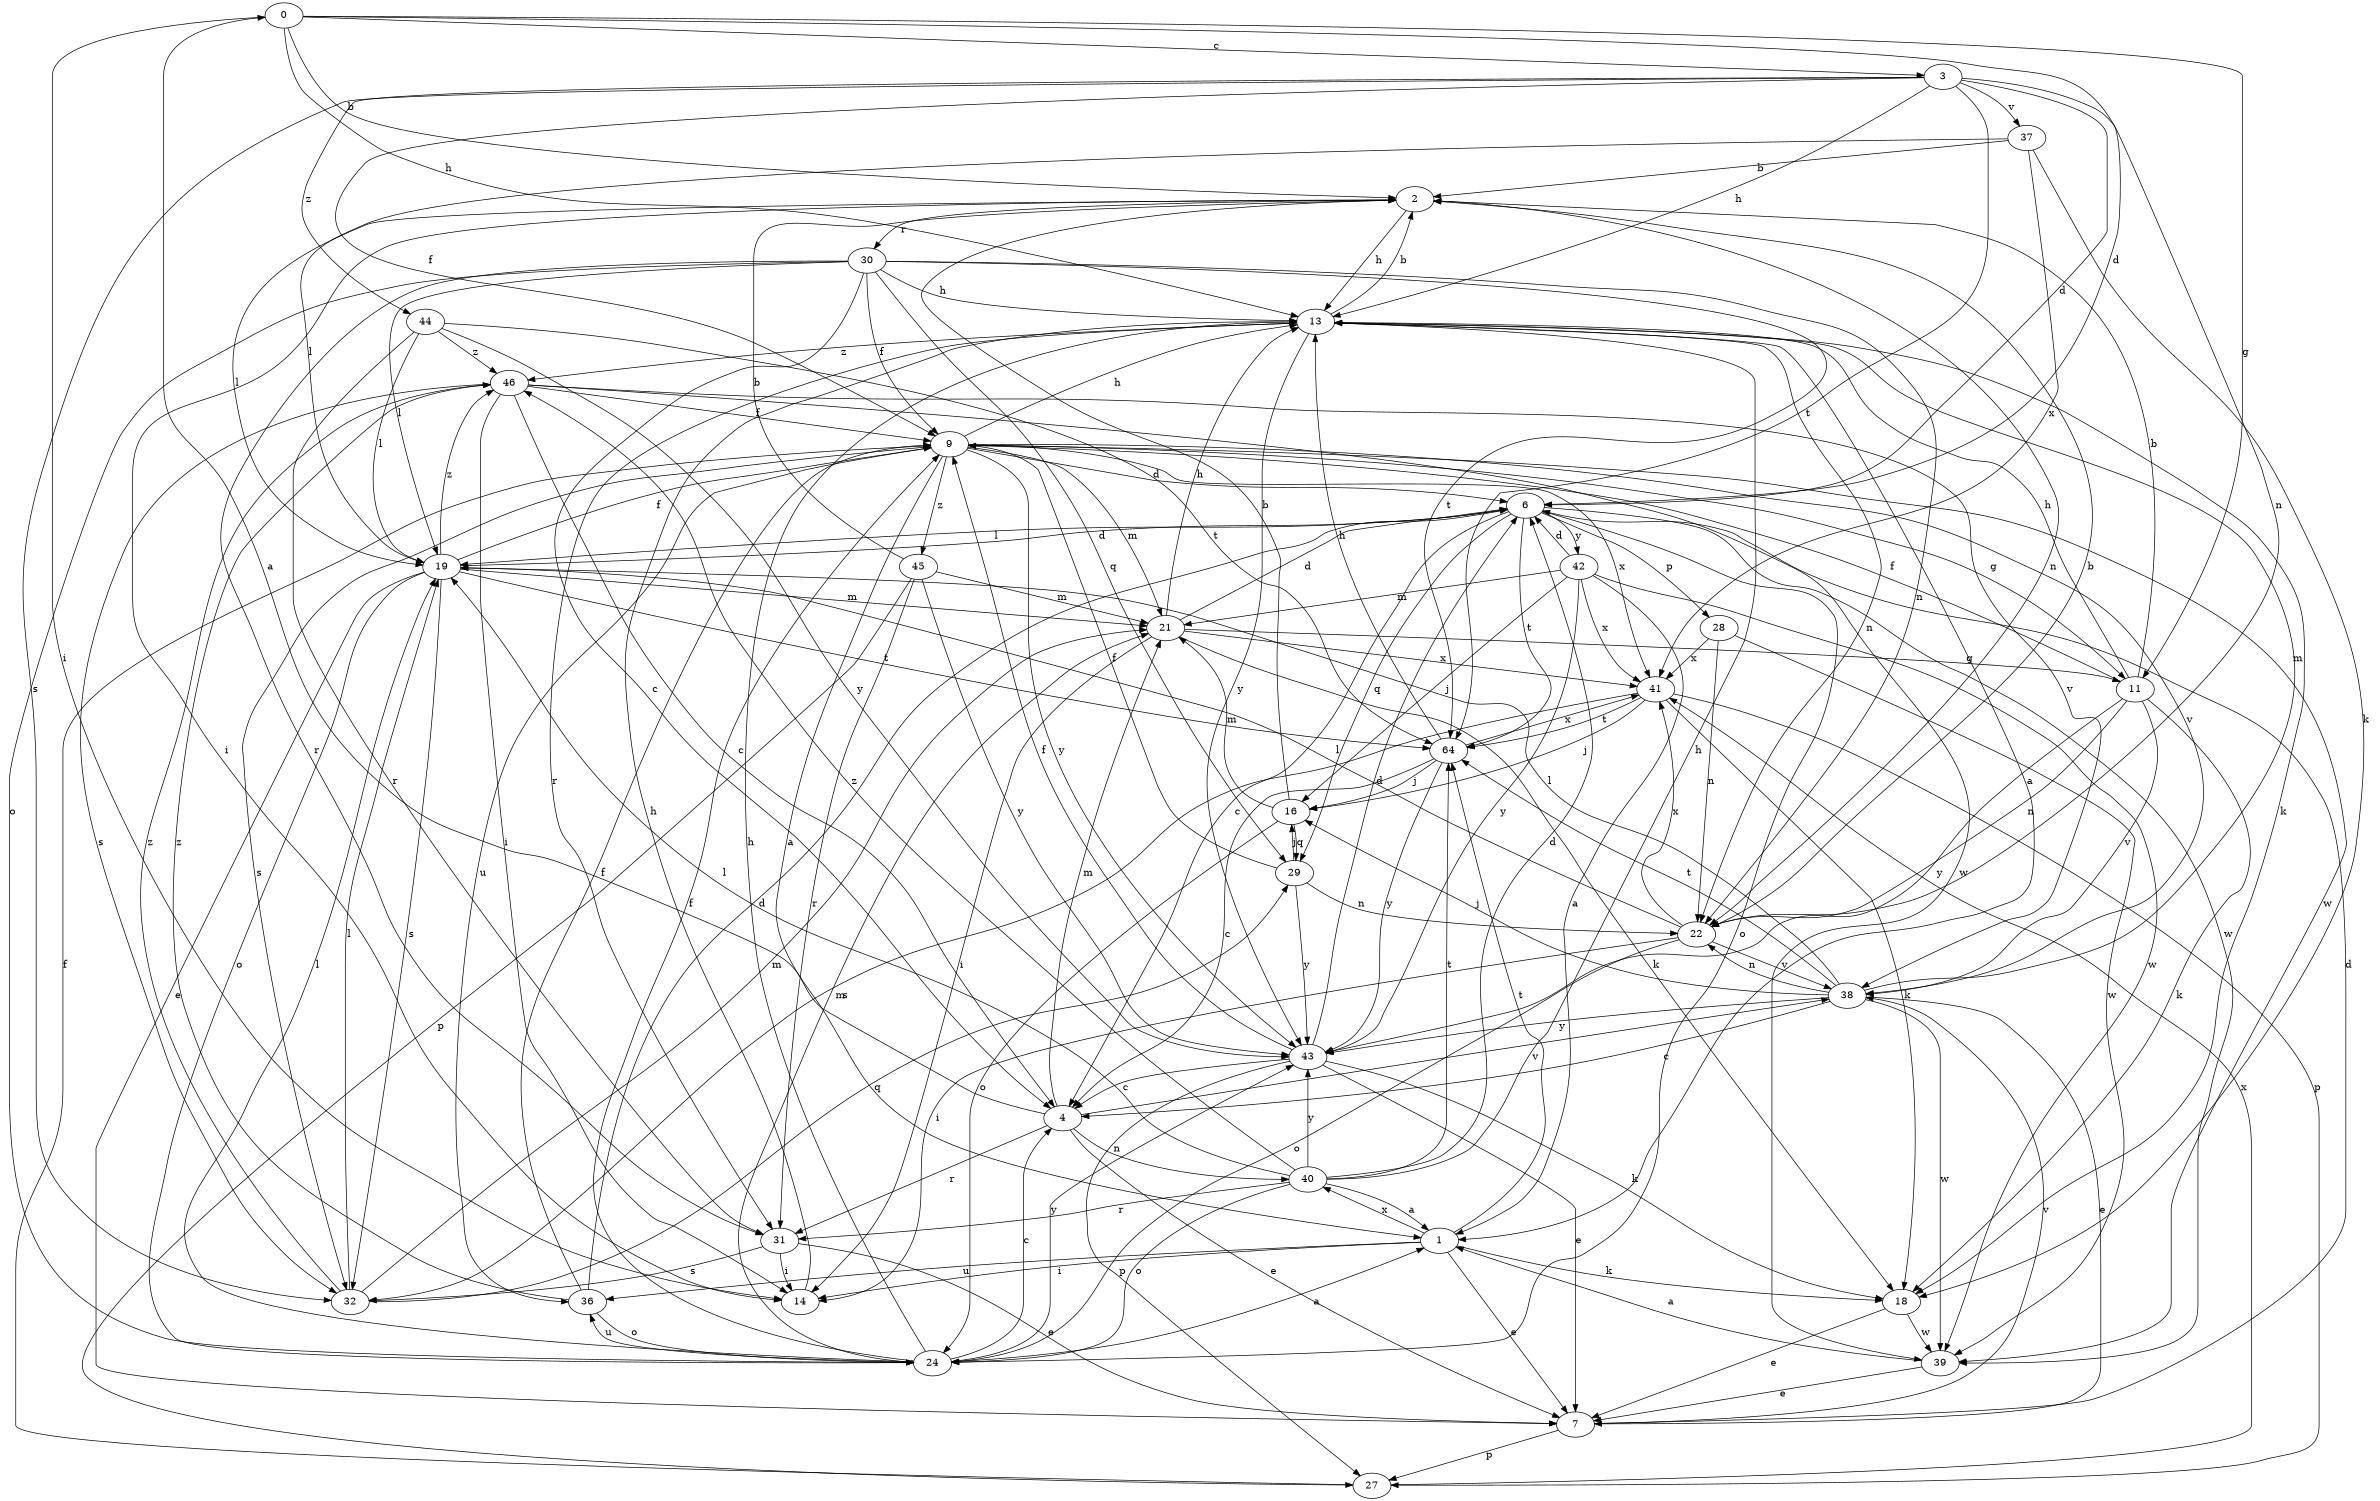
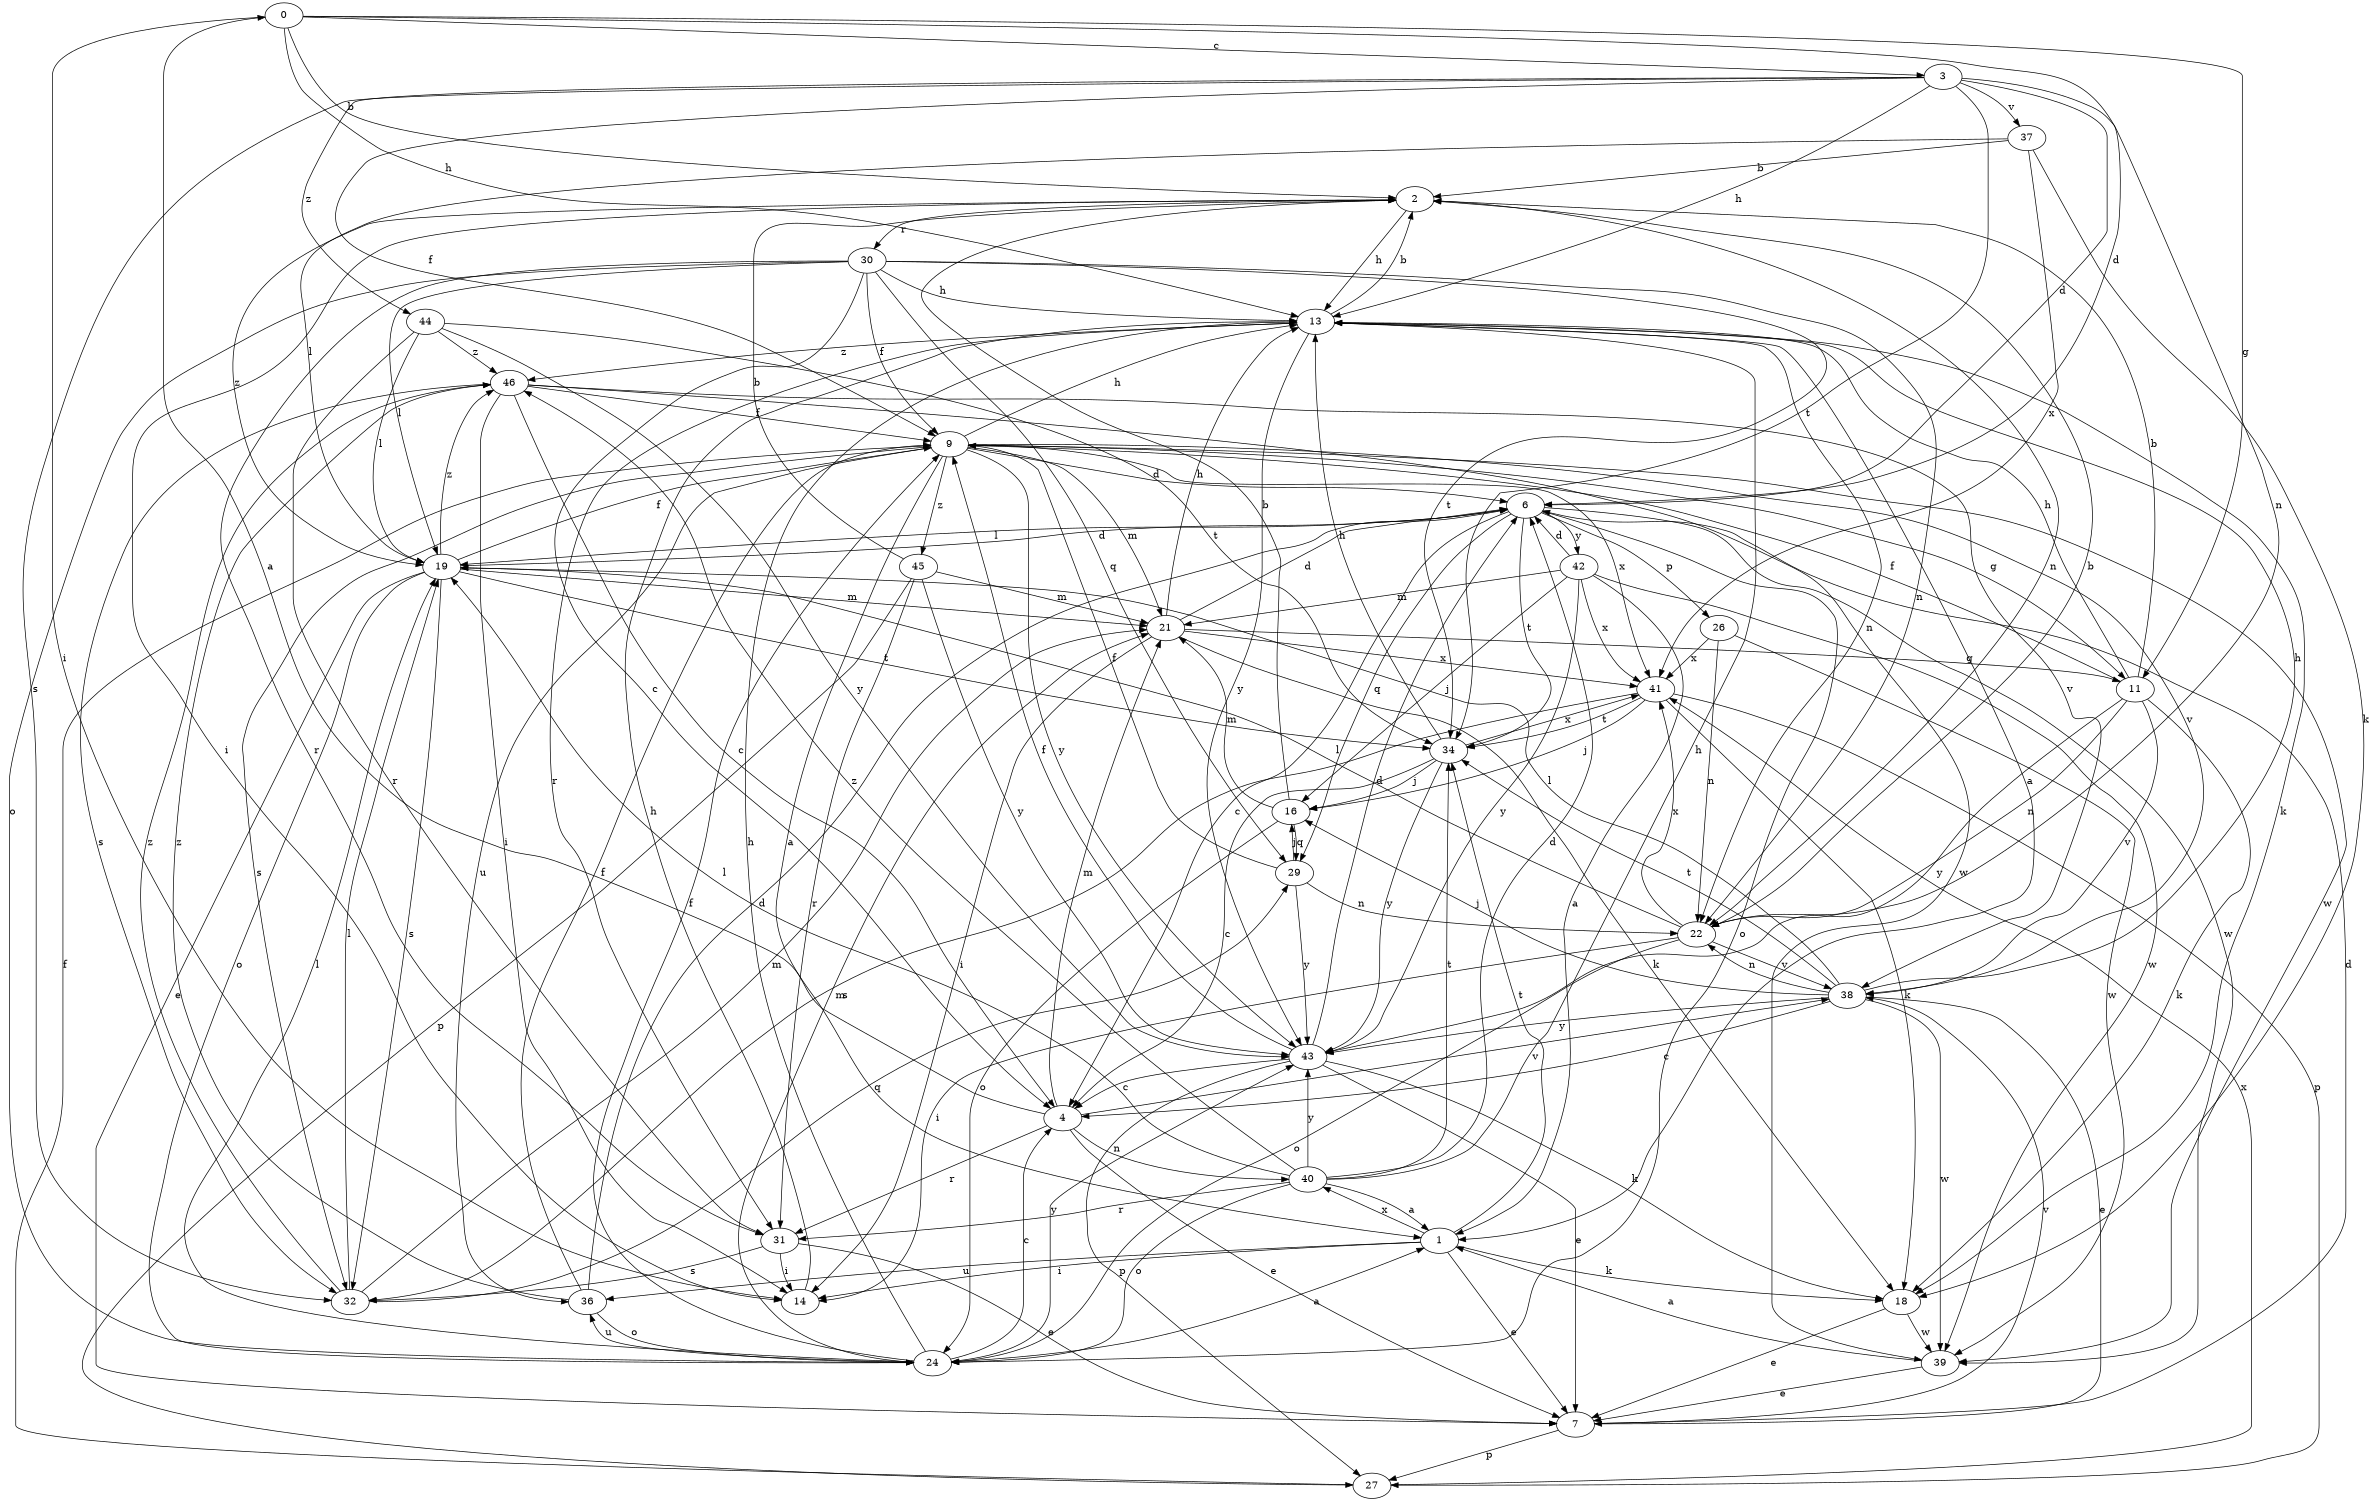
(237, 383) -> (237, 383)
(1719, 628) -> (1719, 628)
(2298, 659) -> (2298, 659)
(1449, 751) -> (1449, 751)
